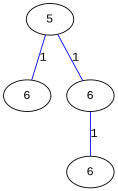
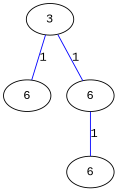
(50, 19) -> (50, 19)
